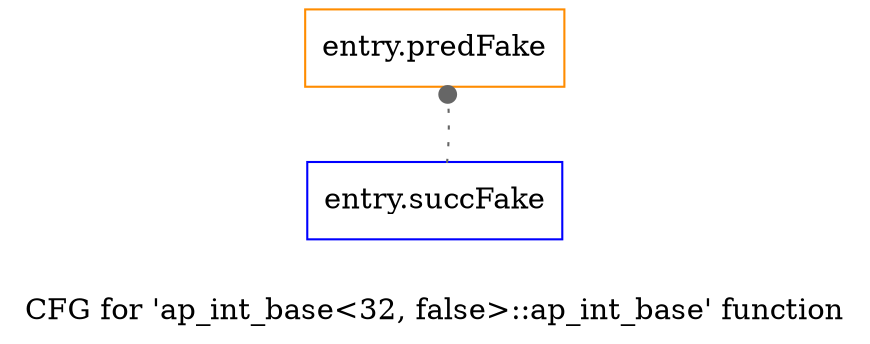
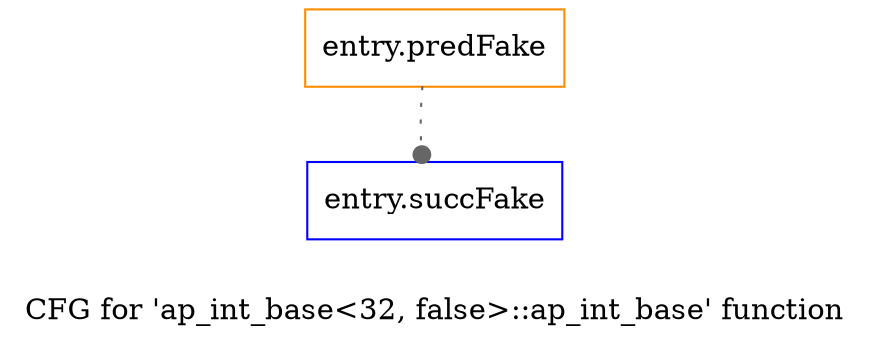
(449, 133) -> (421, 116)
